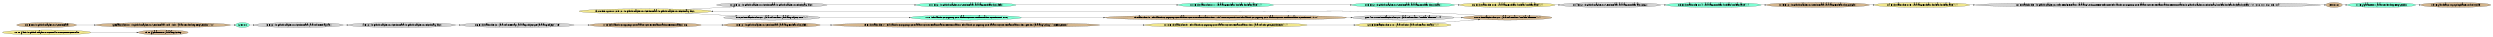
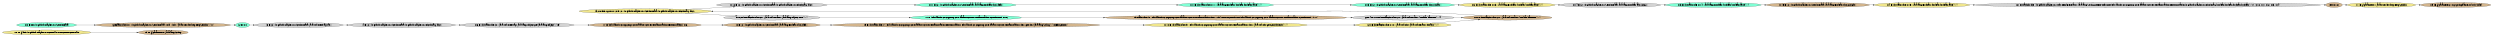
(2382, 5) -> (2382, 5)
(2456, 5) -> (2456, 5)
(47, 25) -> (47, 25)
